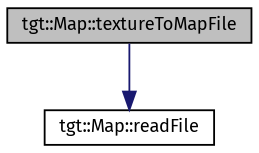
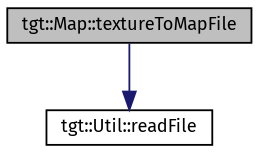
(129, 128) -> (129, 128)
